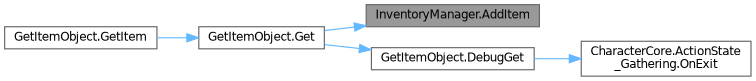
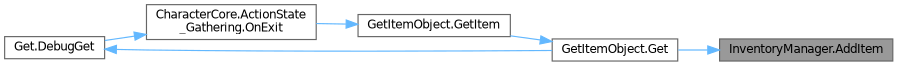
none -> (331, 24)
(453, 59) -> (55, 48)
